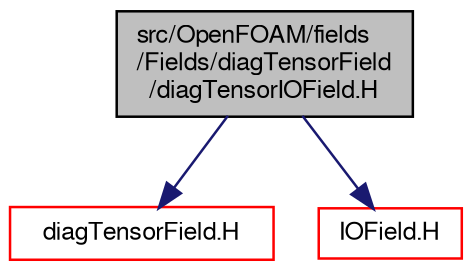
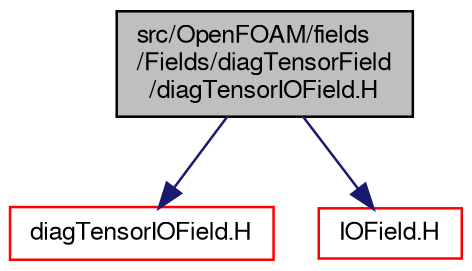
(142, 233) -> (142, 233)
